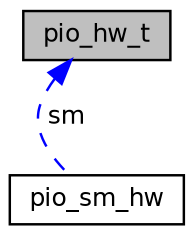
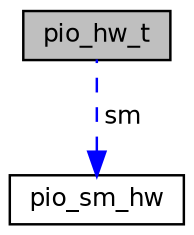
(40, 130) -> (97, 105)
